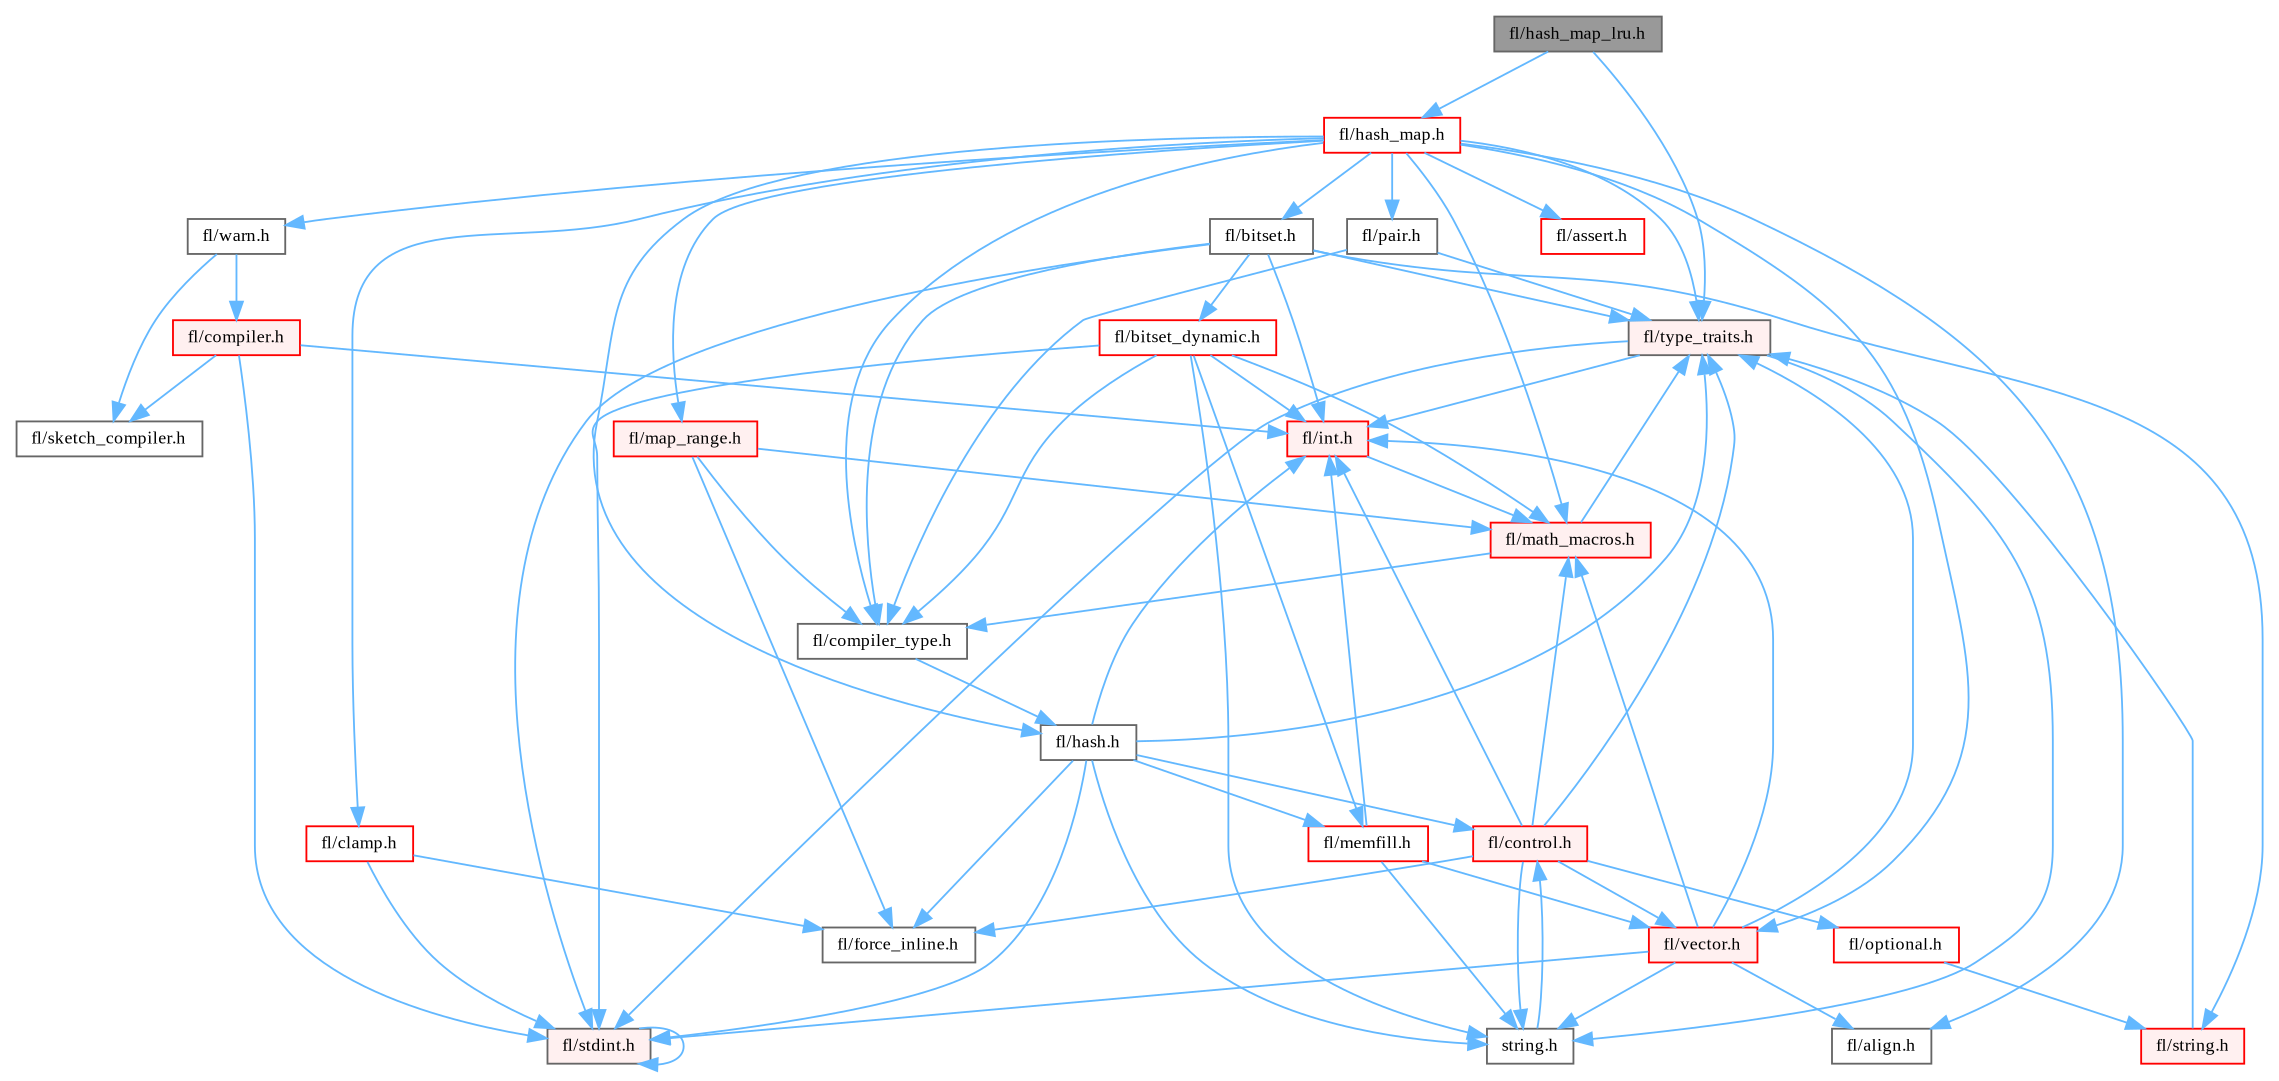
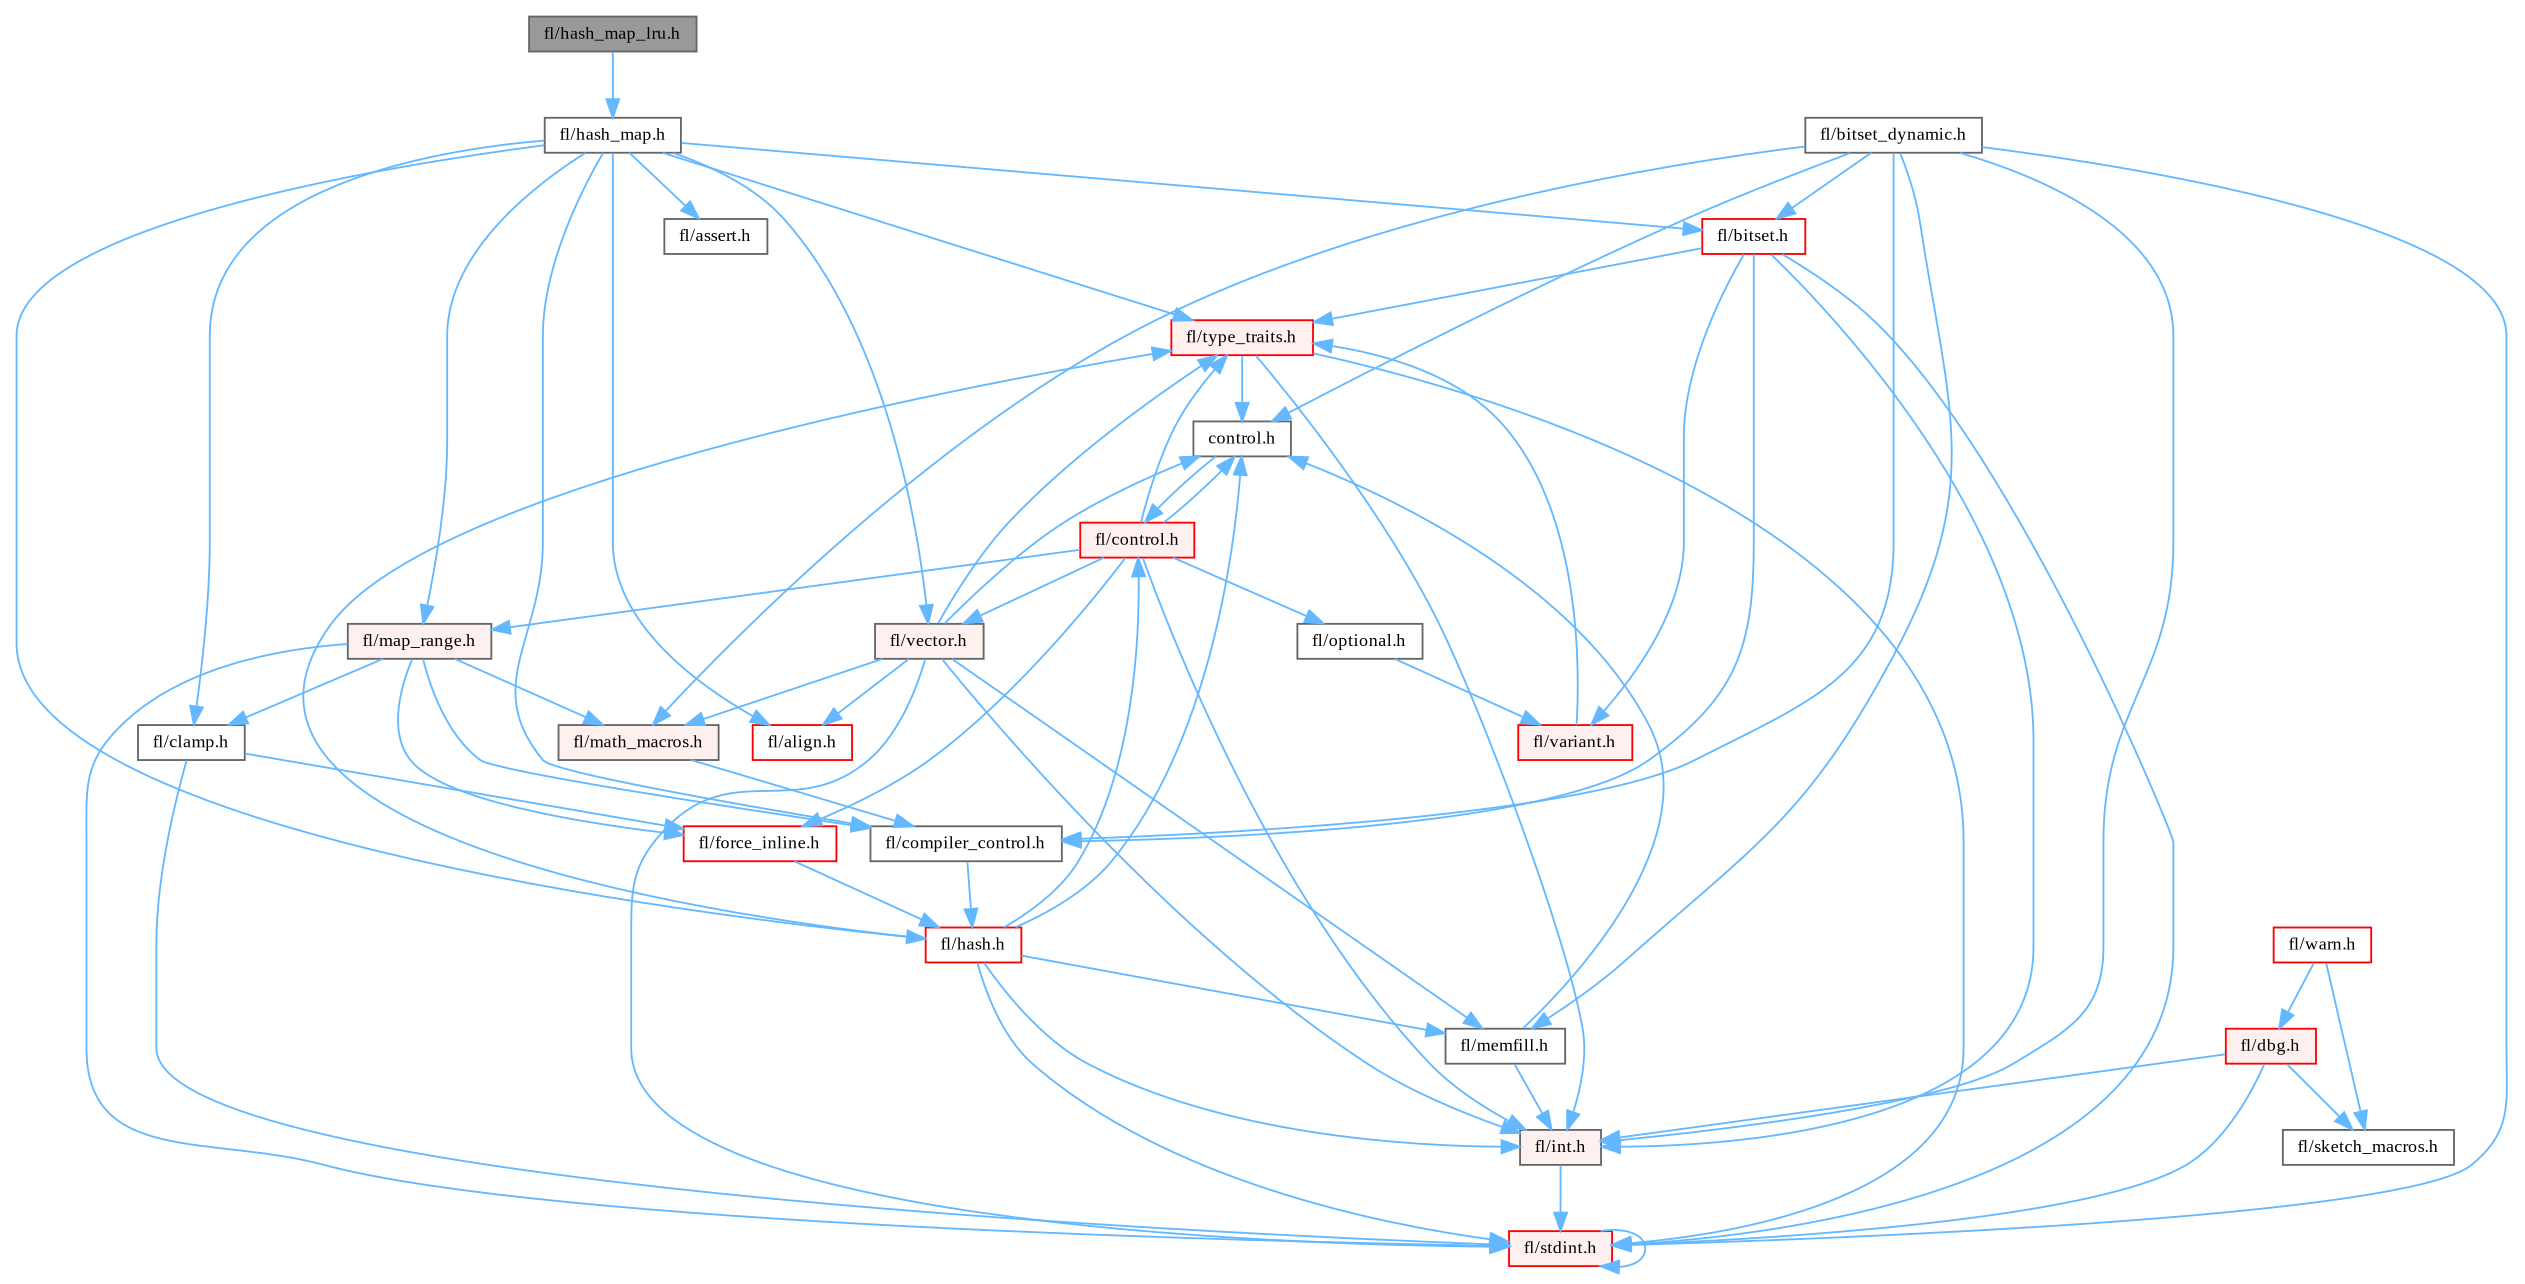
(1392, 135) -> (613, 135)
(1675, 166) -> none
(737, 178) -> none
(236, 236) -> (2322, 945)
(1262, 236) -> (1754, 236)
(1392, 236) -> none
(1593, 236) -> (716, 236)
(1230, 280) -> (1832, 180)
(1500, 321) -> none
(236, 338) -> (2271, 1046)
(1188, 338) -> (1894, 135)
(1699, 338) -> (1242, 338)
(109, 439) -> (2368, 1147)
(686, 439) -> (420, 641)
(1328, 439) -> (1561, 1147)
(1630, 447) -> none
(1440, 486) -> (1561, 1189)
(1571, 540) -> (639, 743)
(882, 641) -> (966, 844)
none -> (321, 685)
(1549, 701) -> (809, 587)
(1089, 743) -> (974, 945)
(1000, 837) -> (858, 890)
(360, 844) -> (191, 743)
(1368, 844) -> (1505, 1046)
(1506, 886) -> (1184, 820)
(899, 945) -> (760, 844)
(1703, 945) -> (929, 641)
(1896, 945) -> (1360, 641)
(599, 1046) -> (1561, 1249)
(1530, 1046) -> (1242, 439)
(1882, 1046) -> (802, 743)
(2193, 1046) -> (1575, 743)
none -> (471, 1190)
